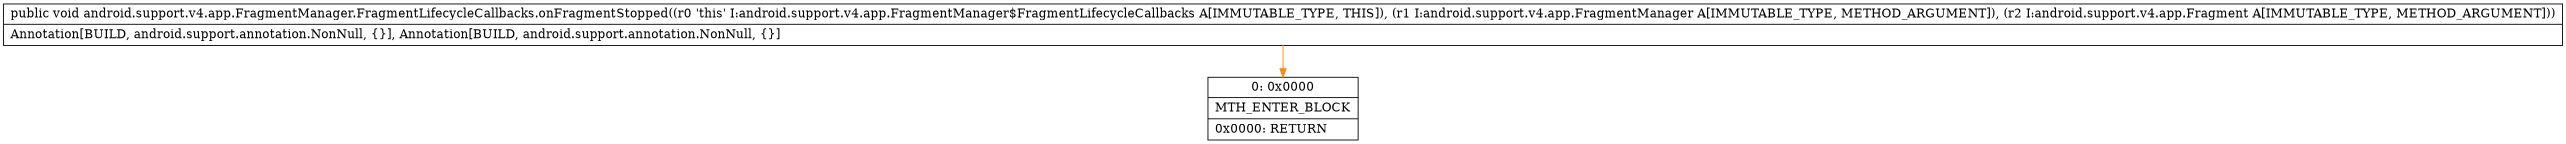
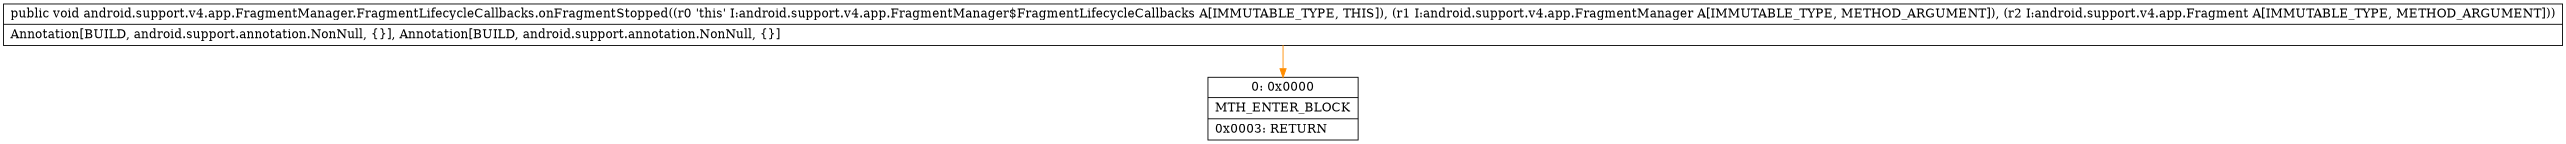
(1277, 129) -> (1277, 129)
